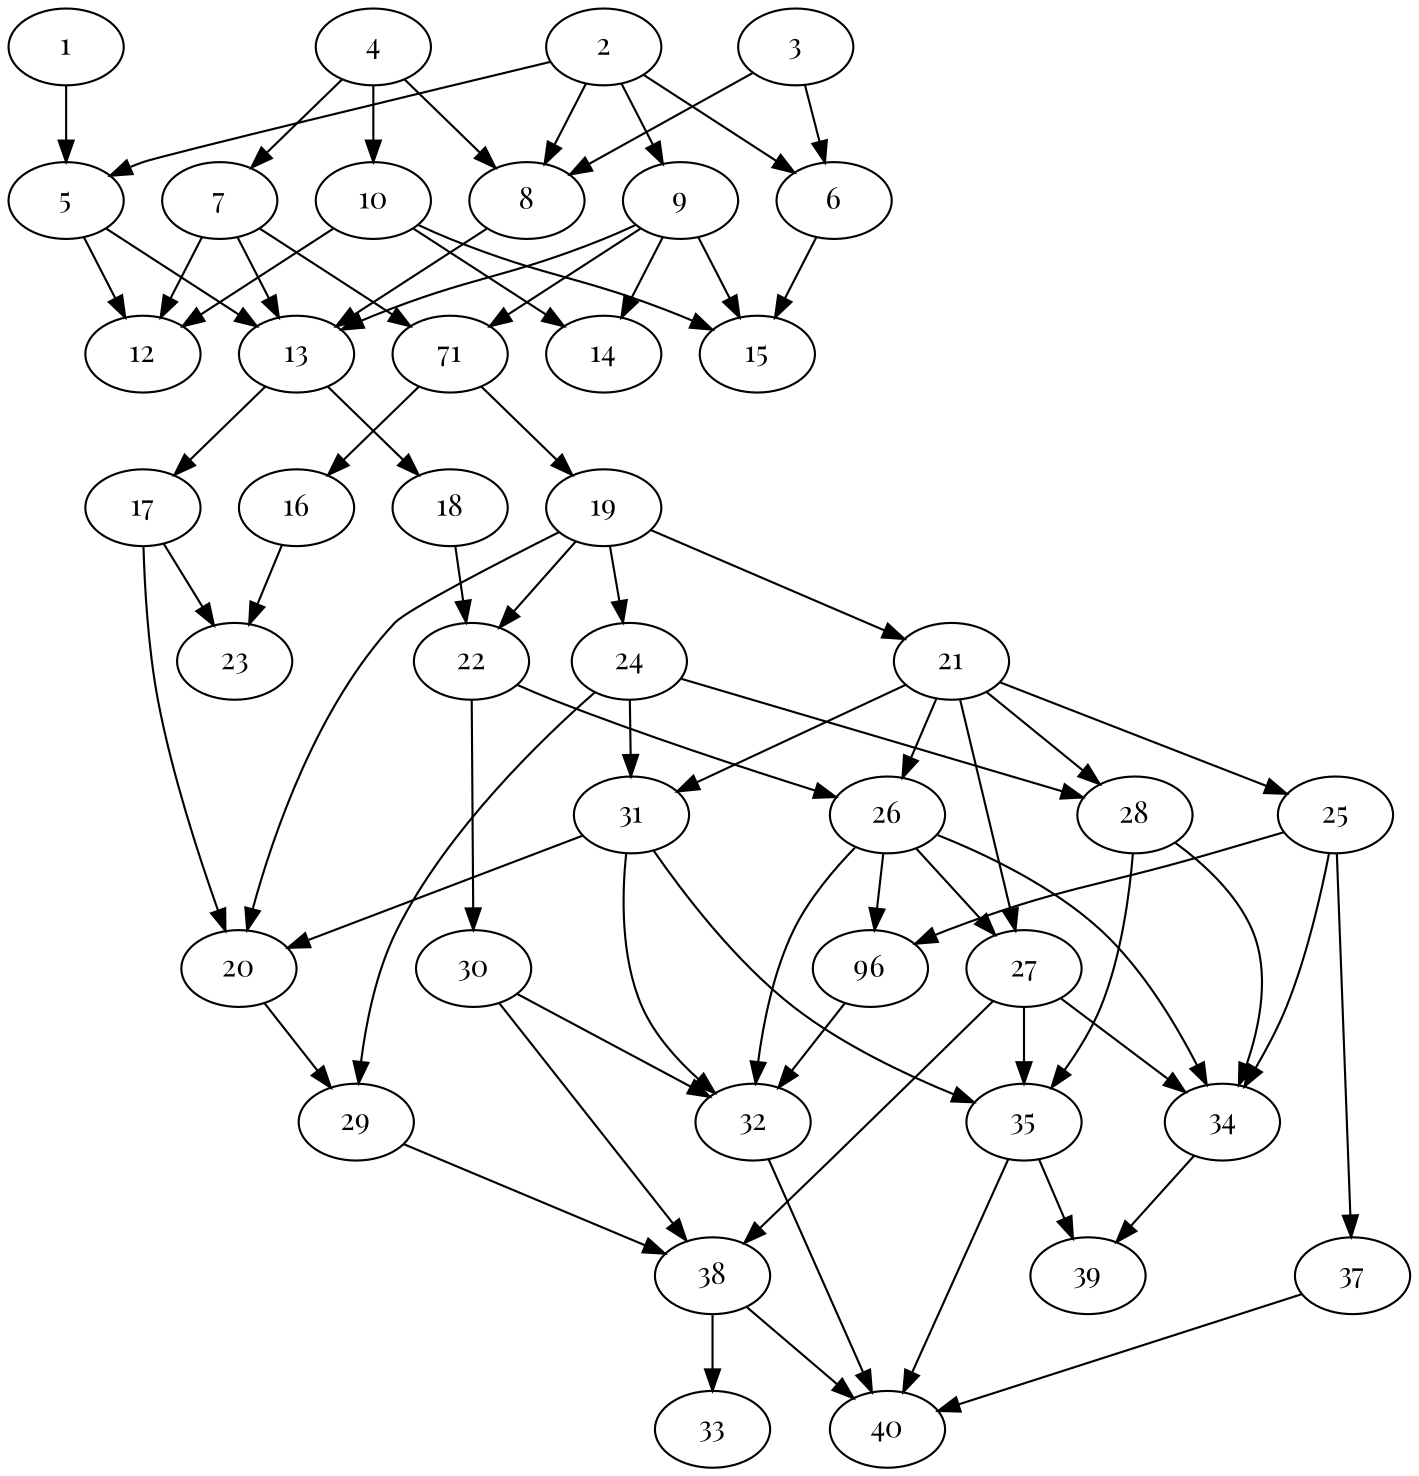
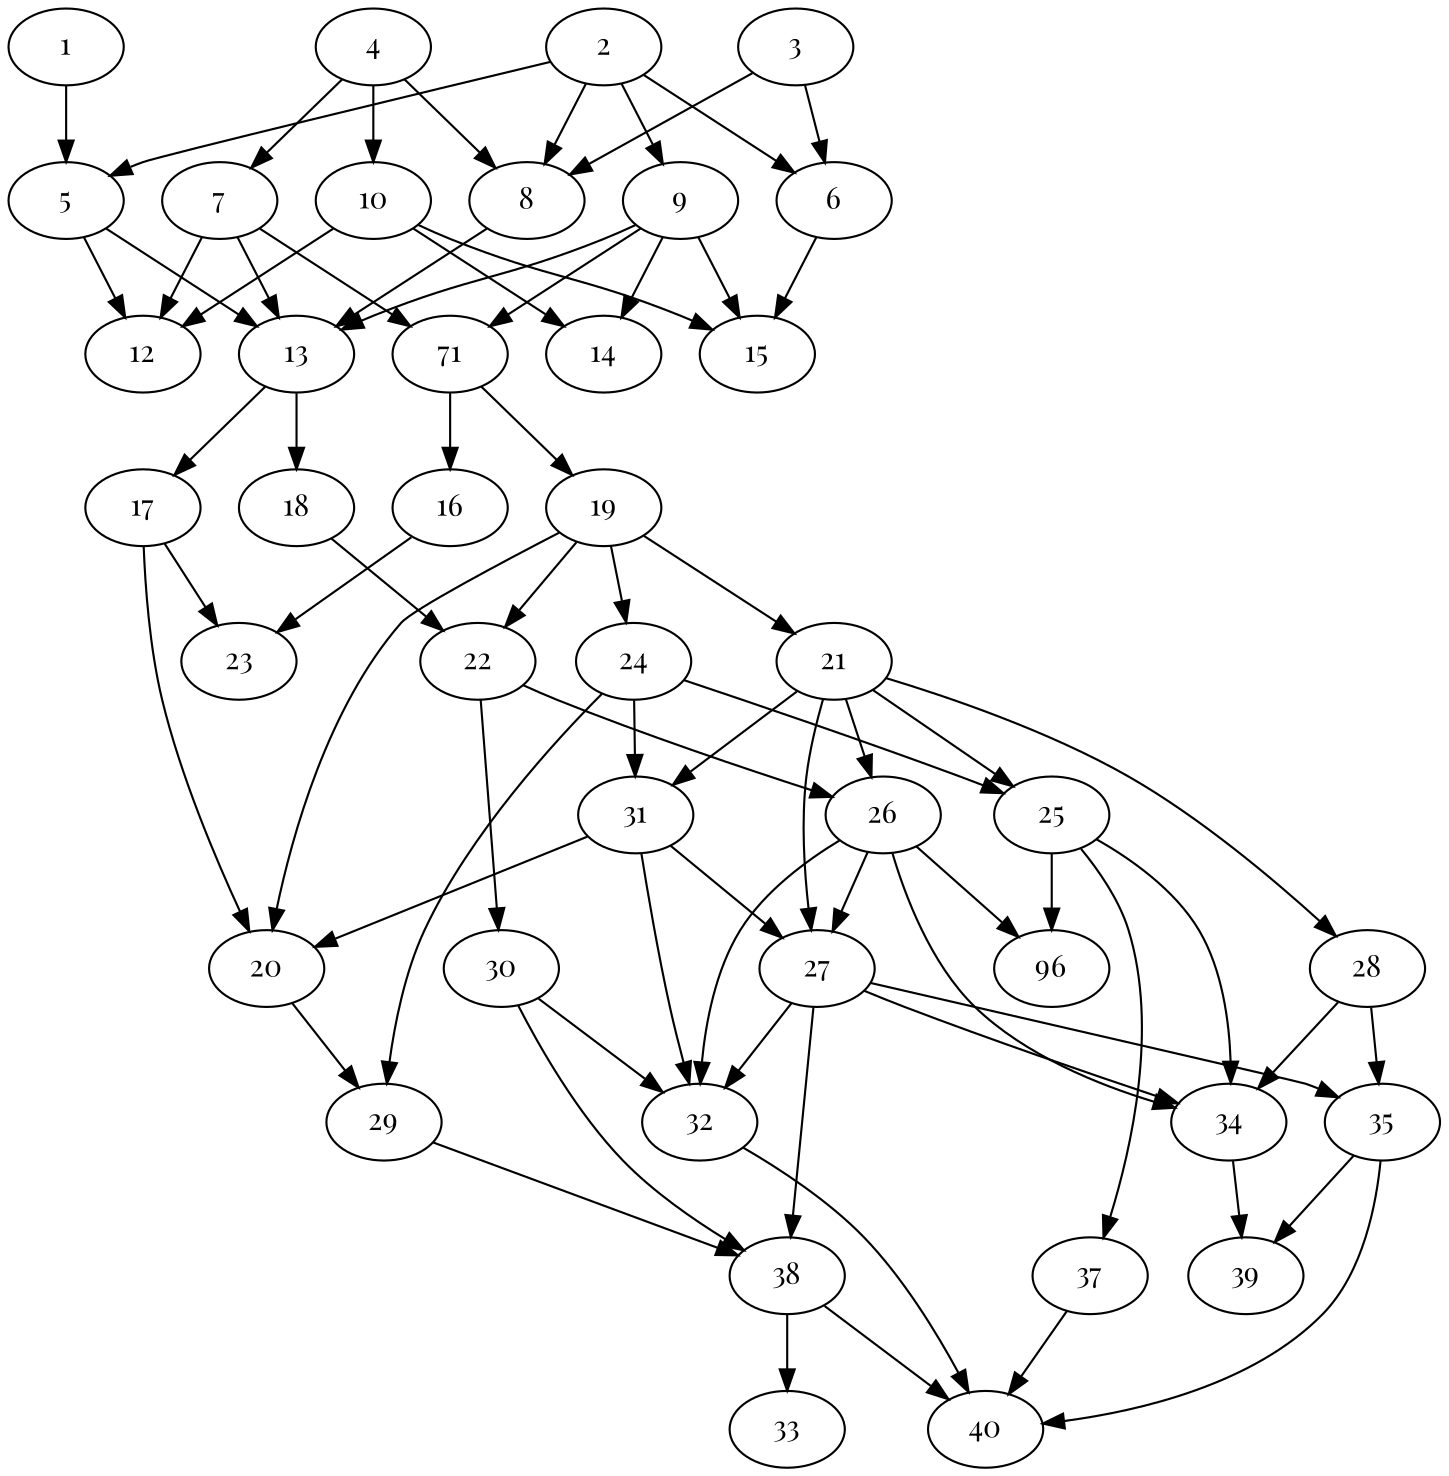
(872, 735) -> (834, 731)
(791, 1005) -> (718, 885)
(816, 1040) -> (765, 1037)
